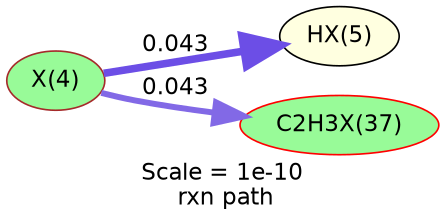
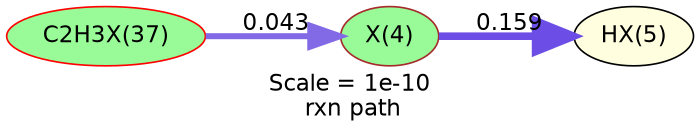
(172, 45) -> (506, 24)
(158, 104) -> (258, 36)
